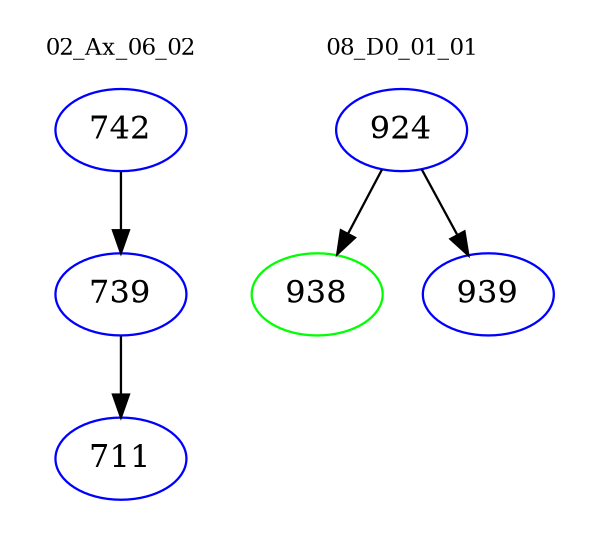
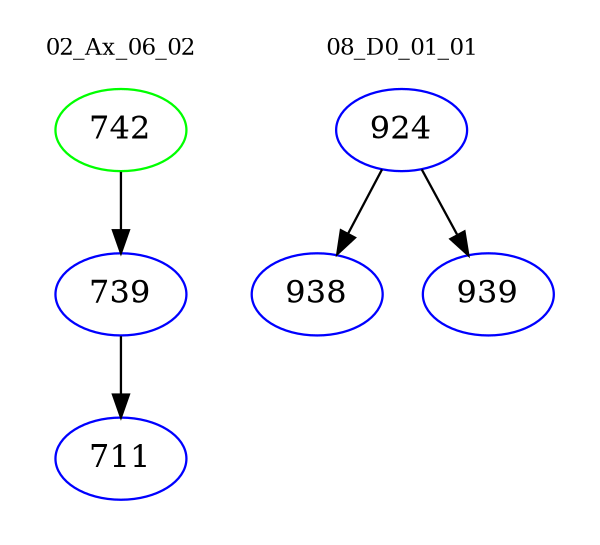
(121, 130) -> (121, 130)
(317, 294) -> (317, 294)
